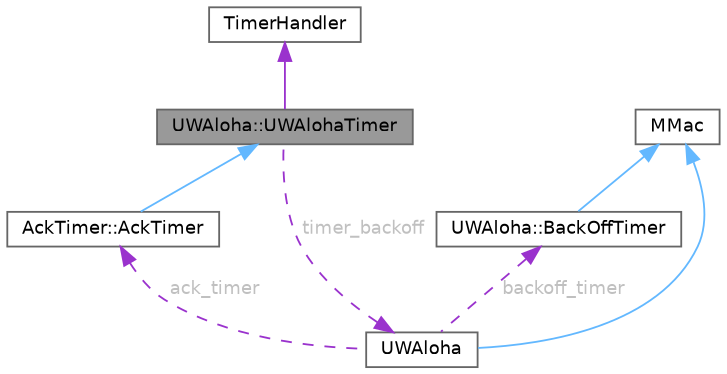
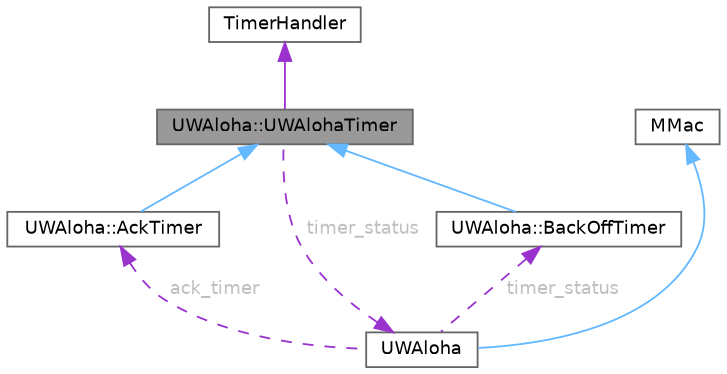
(611, 184) -> (431, 181)
(113, 229) -> (113, 229)
(361, 229) -> (361, 229)
(561, 289) -> (561, 289)
